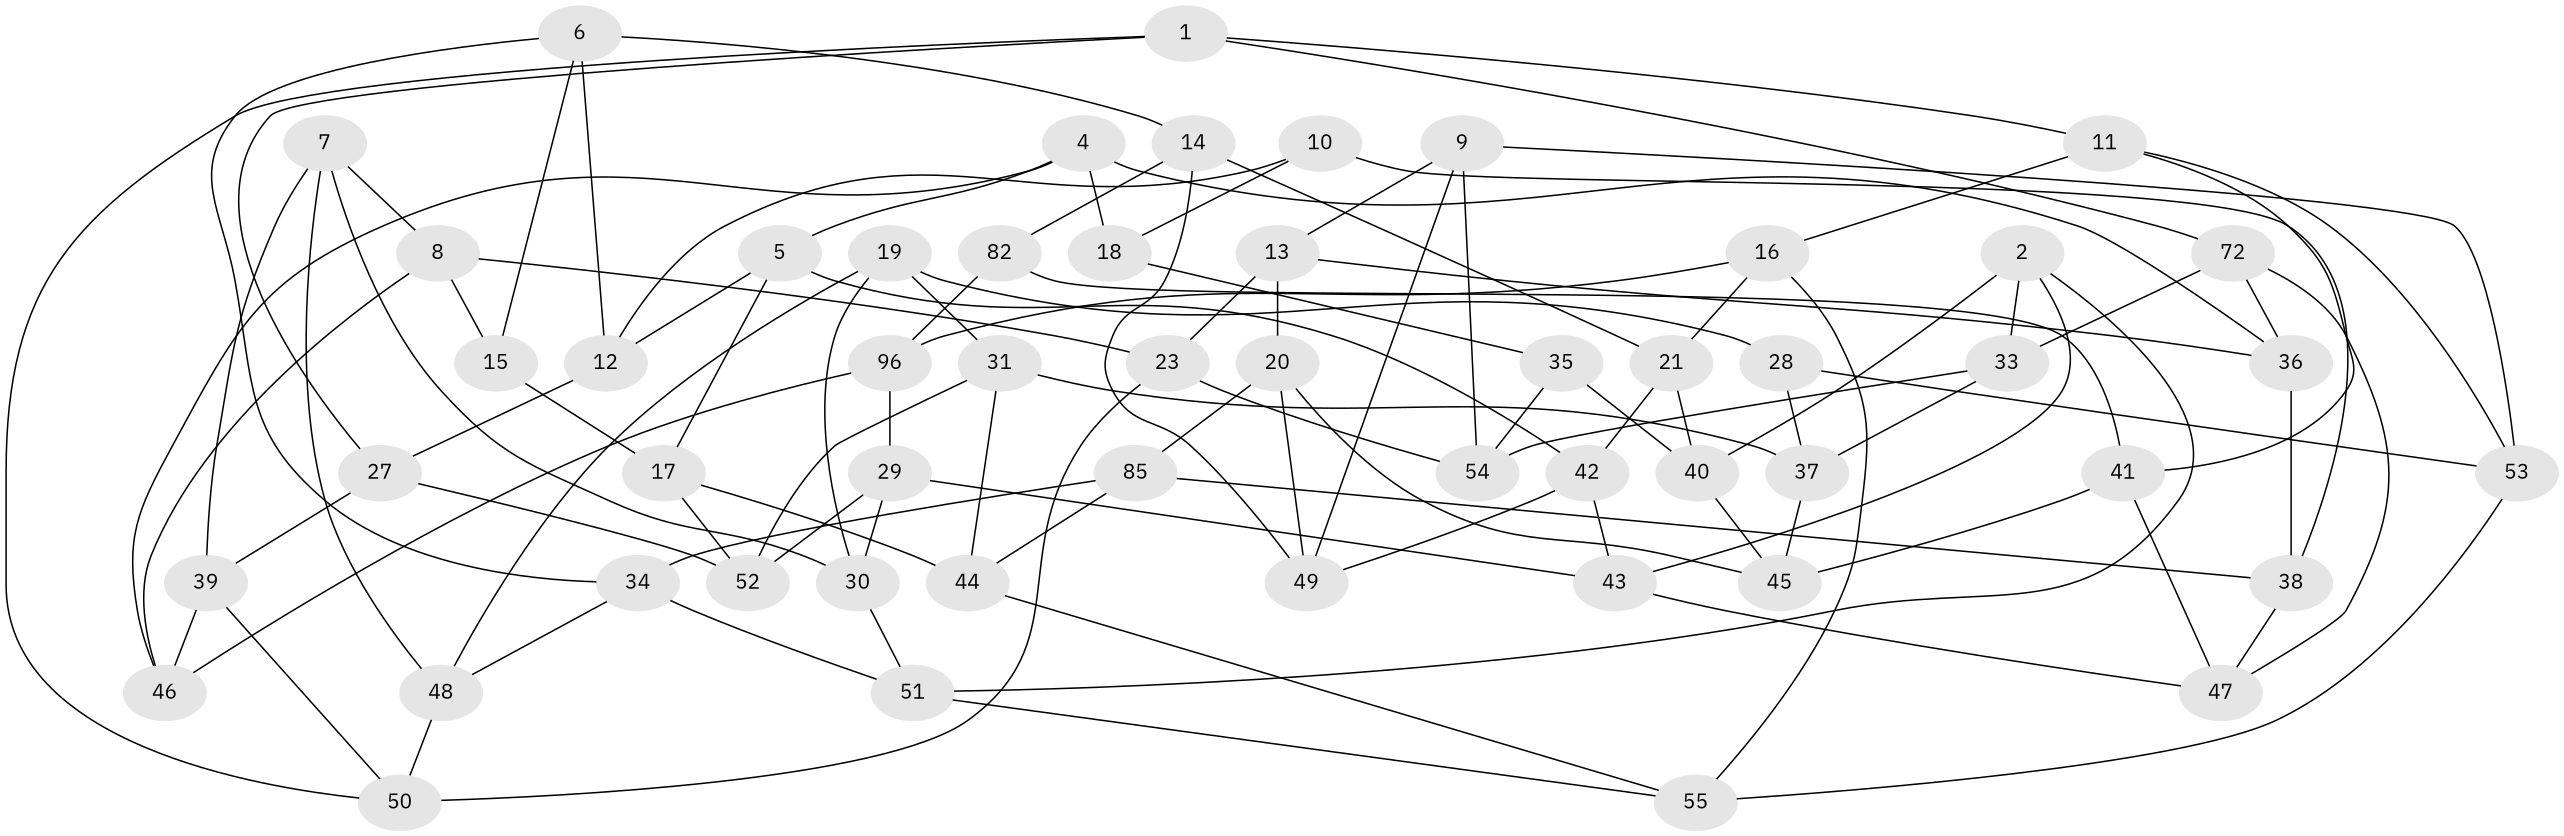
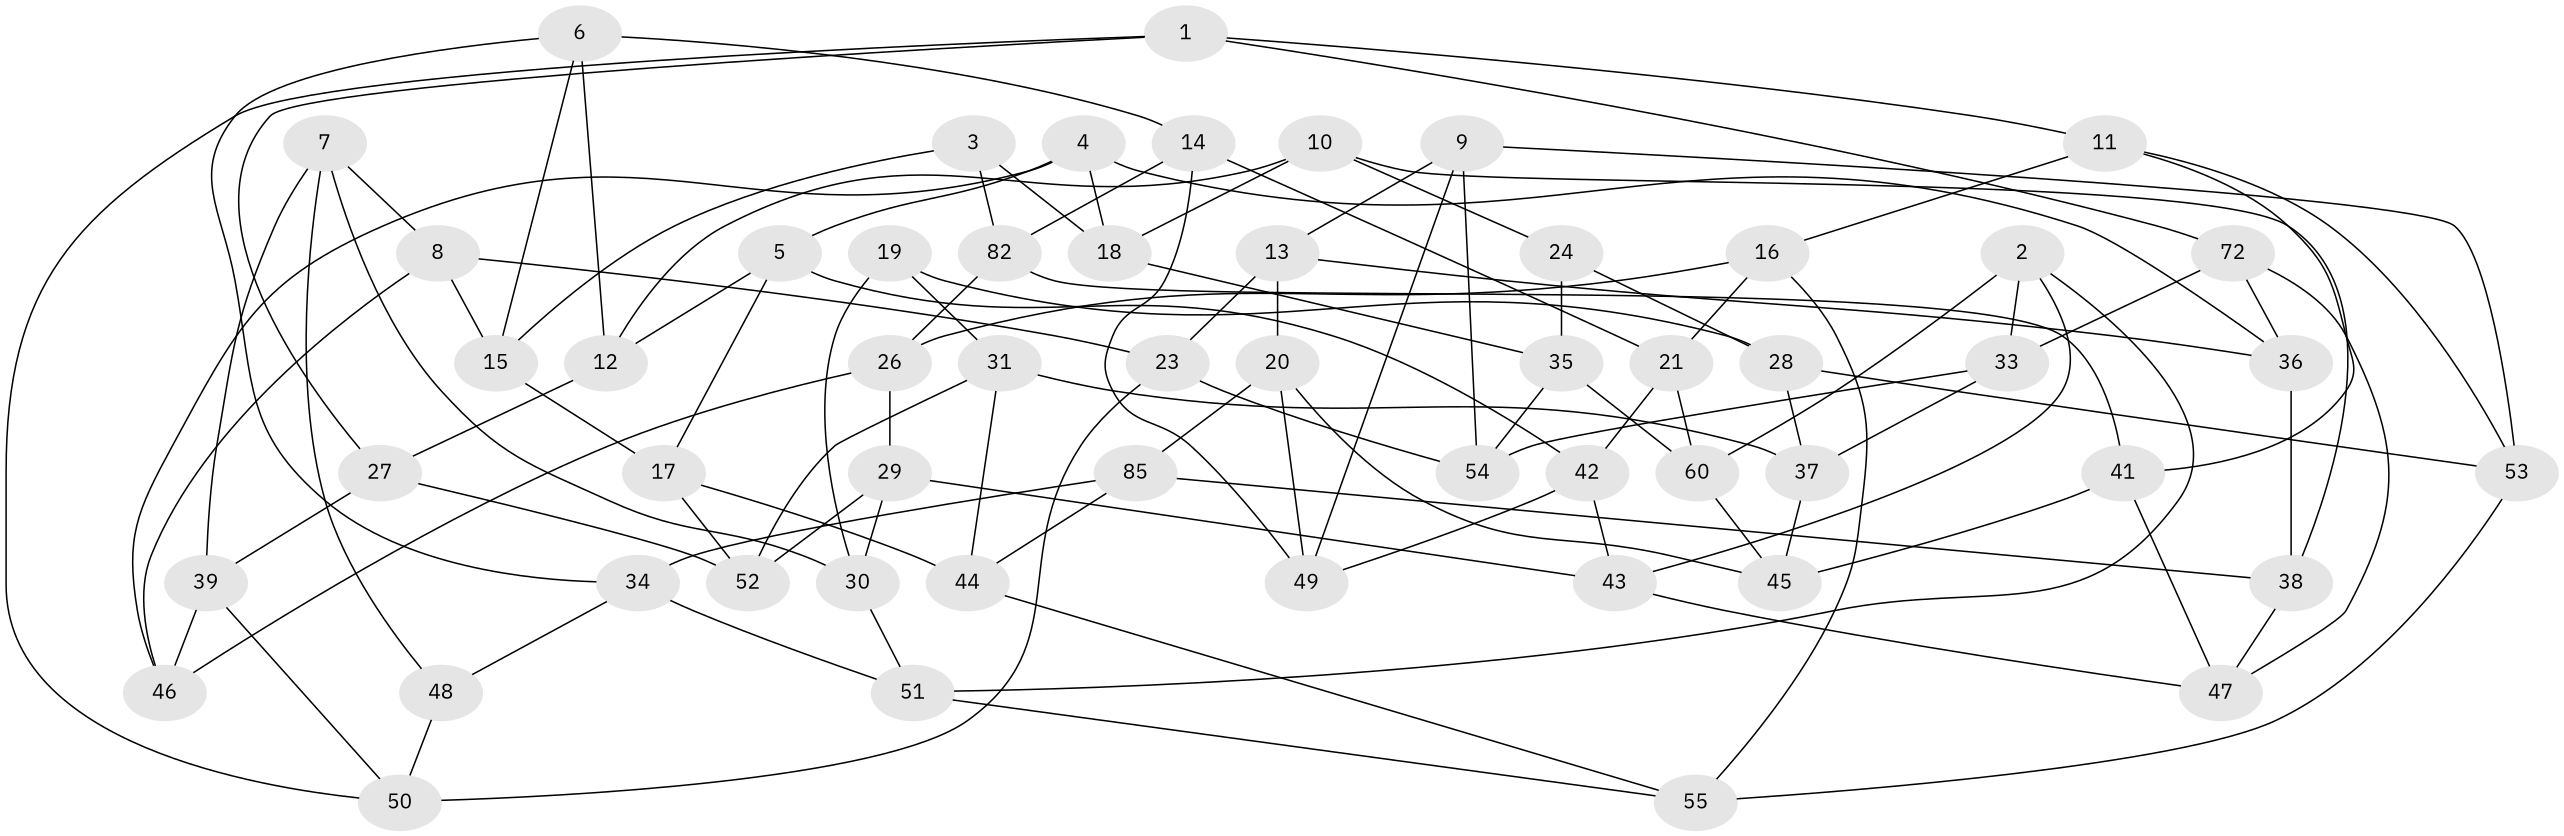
none -> (974, 143)
none -> (1561, 253)
(890, 363) -> (890, 363)
(632, 424) -> none
(1697, 473) -> (1697, 473)
